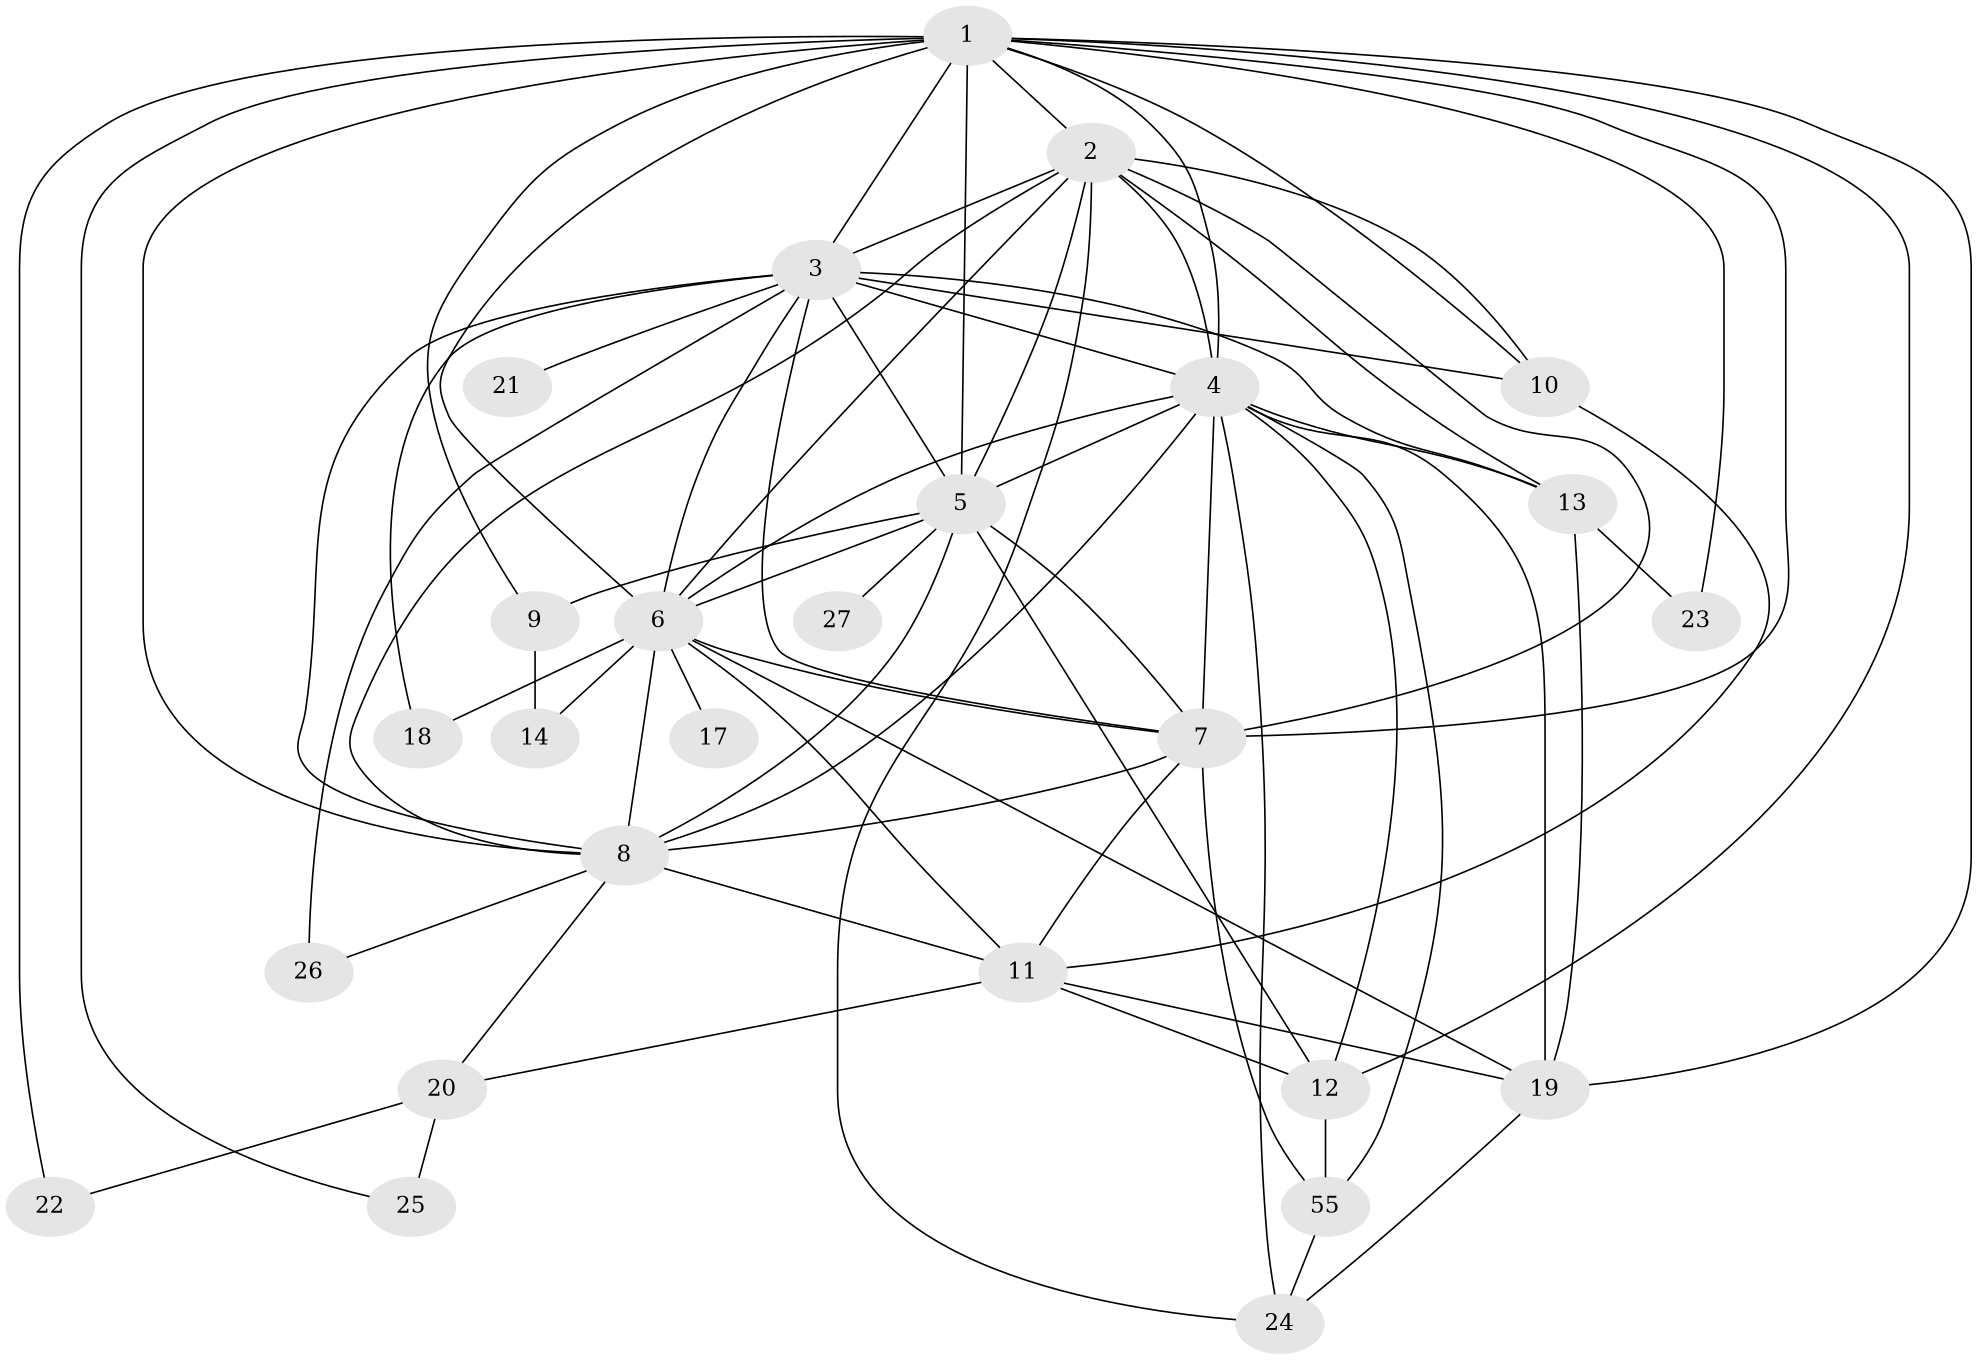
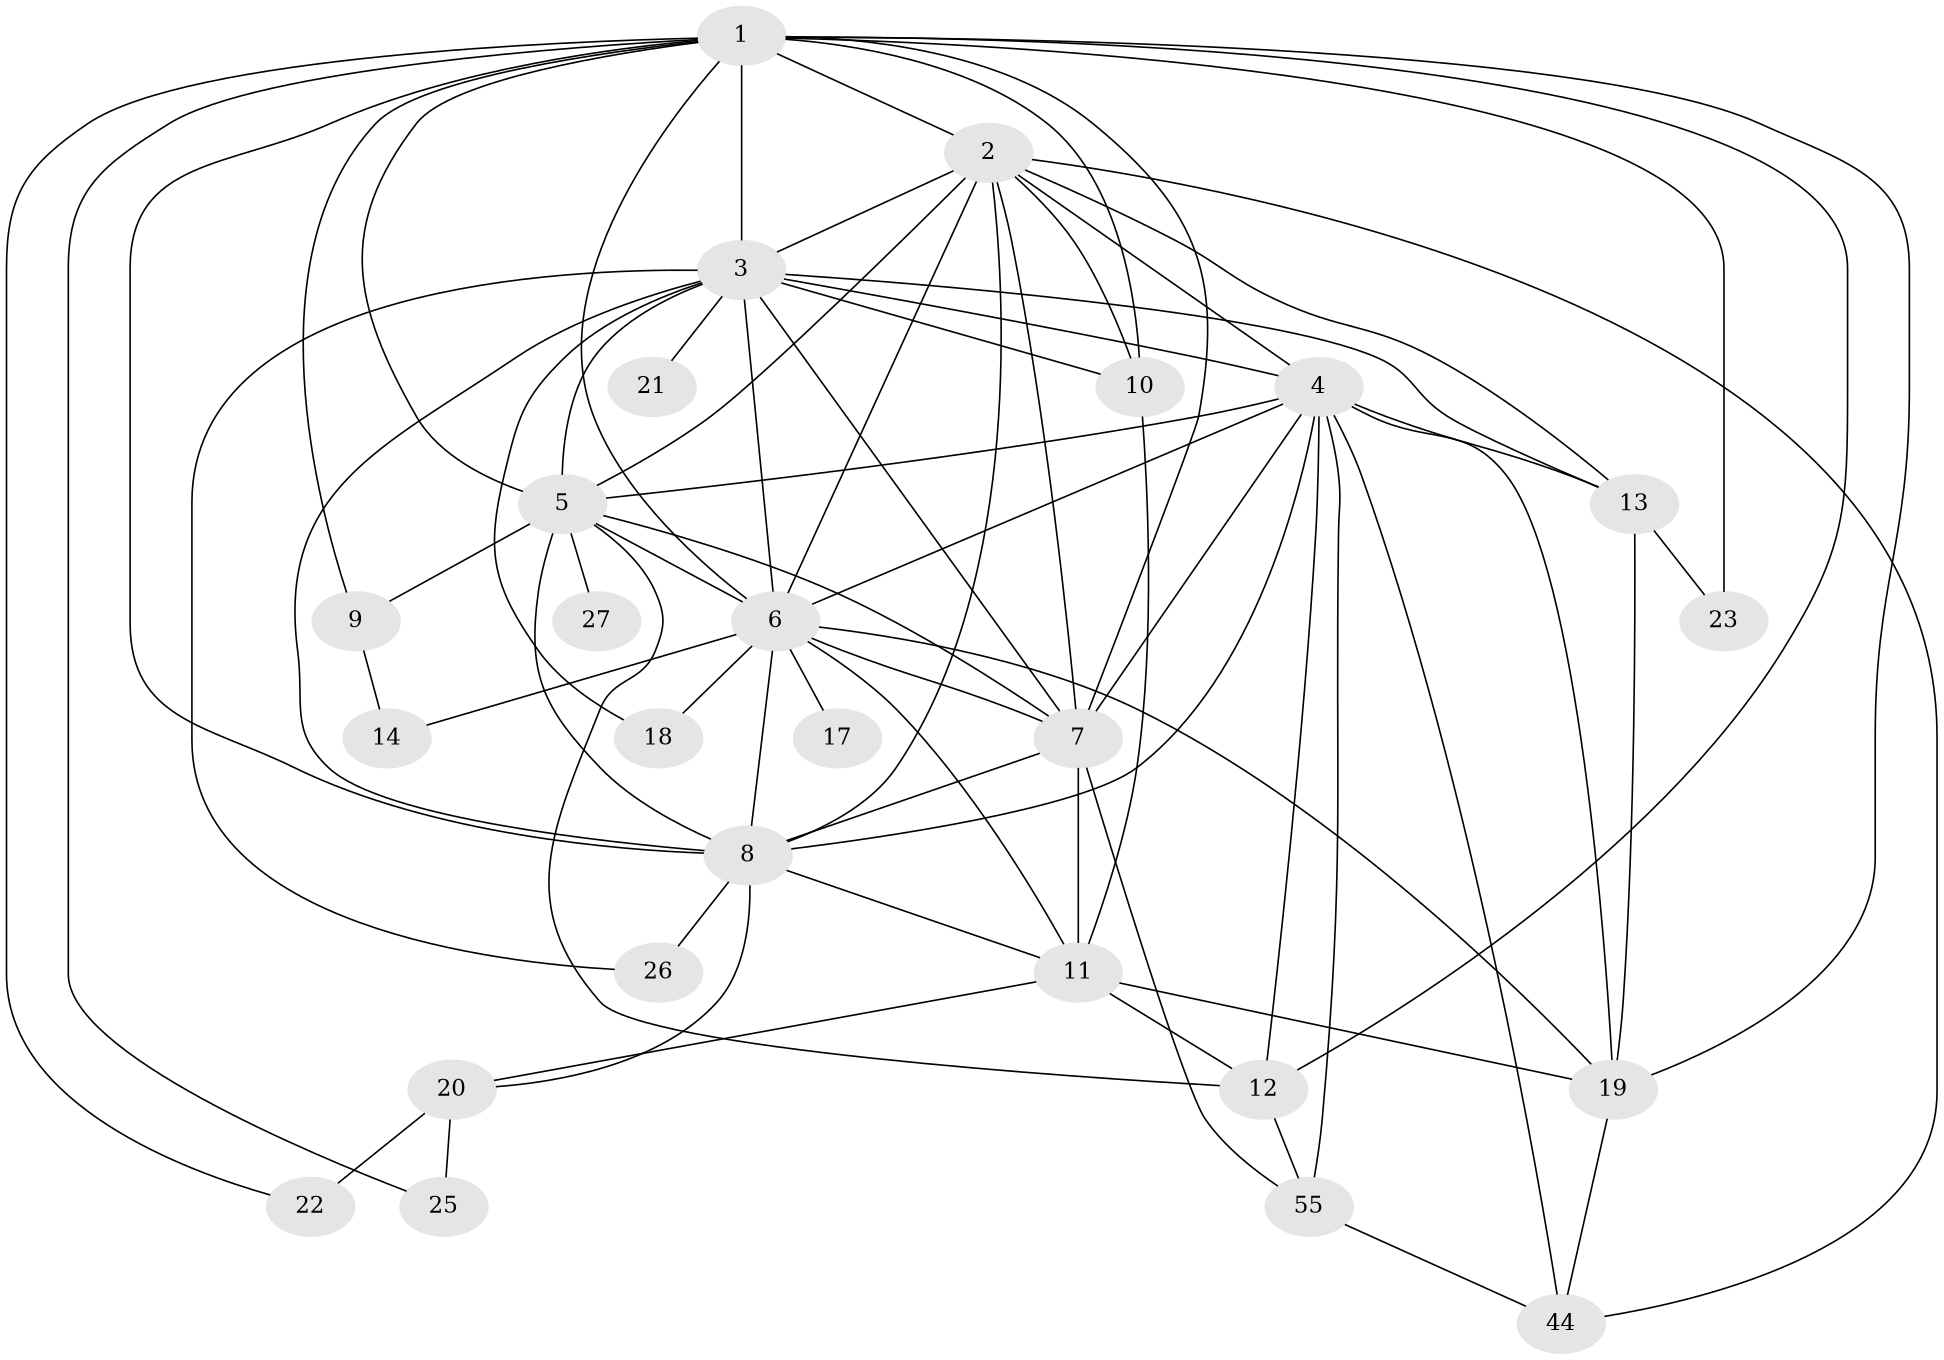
(1173, 149) -> none
(1280, 1324) -> (1561, 1324)
